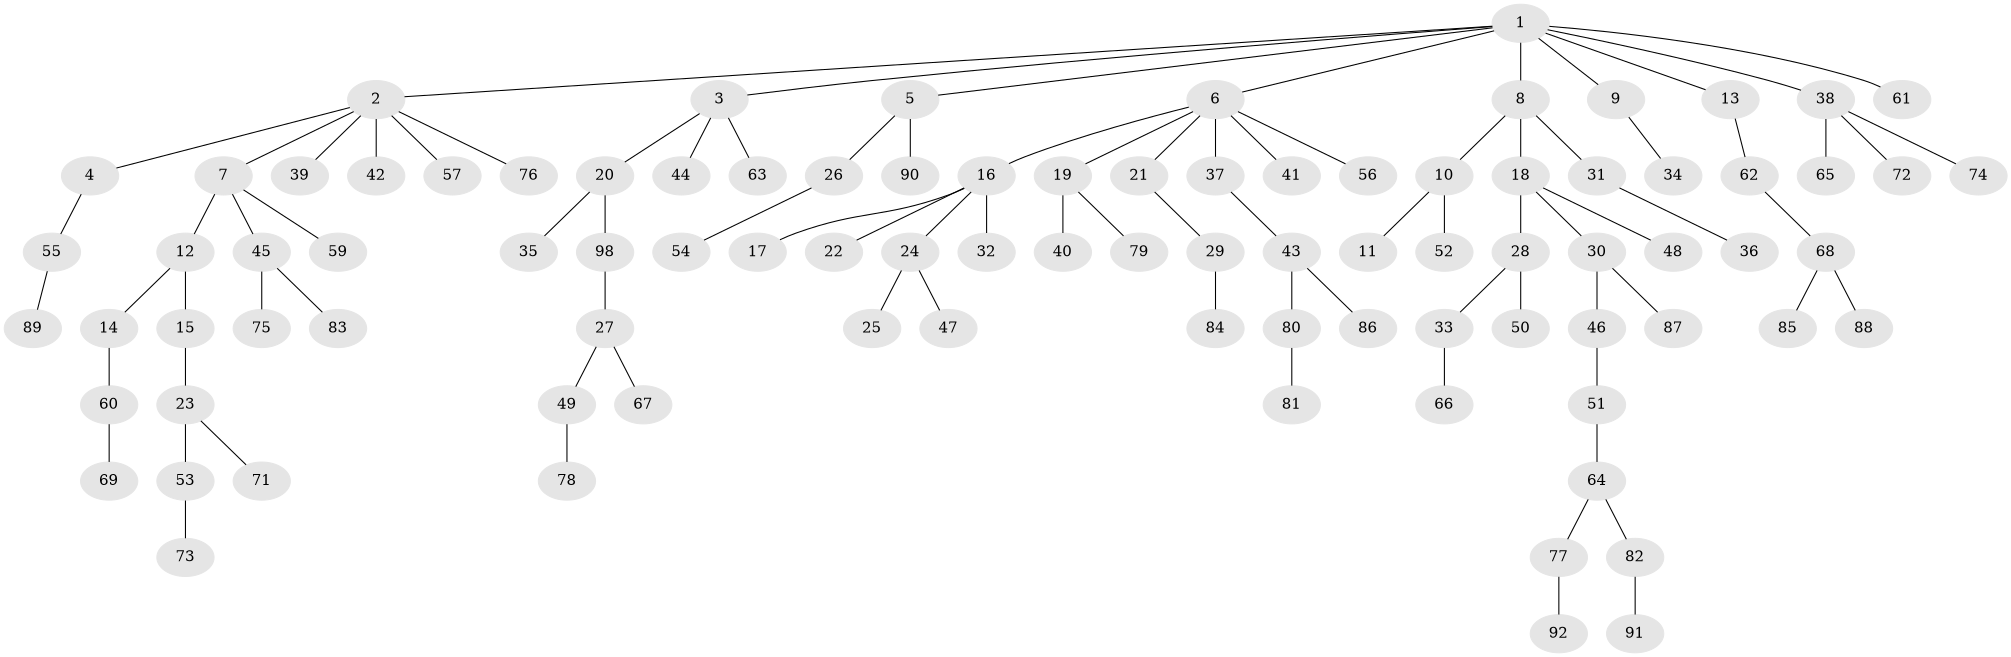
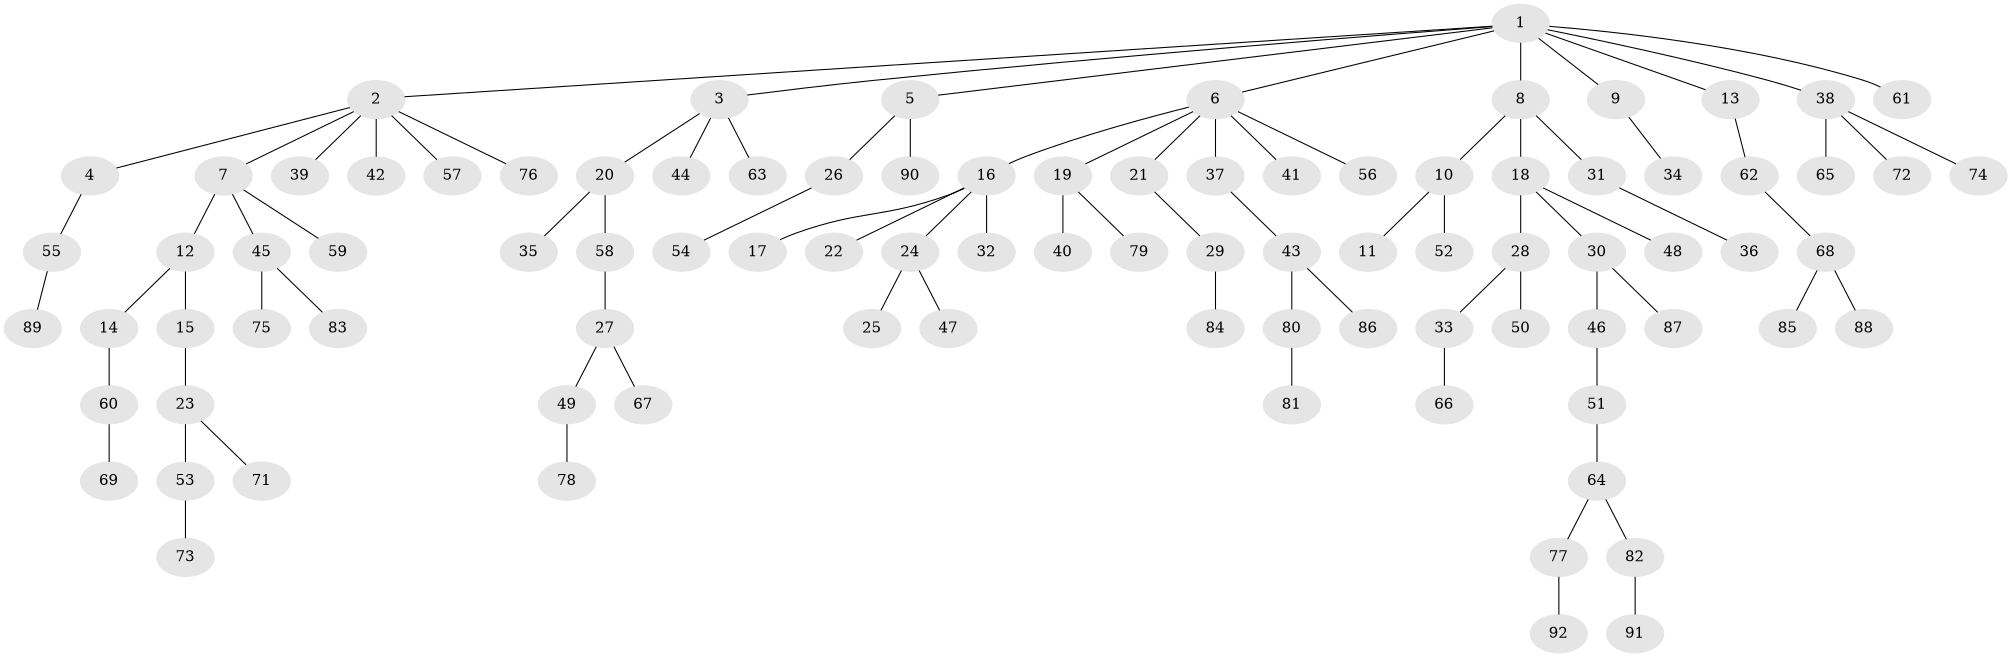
(605, 252) -> (605, 252)
